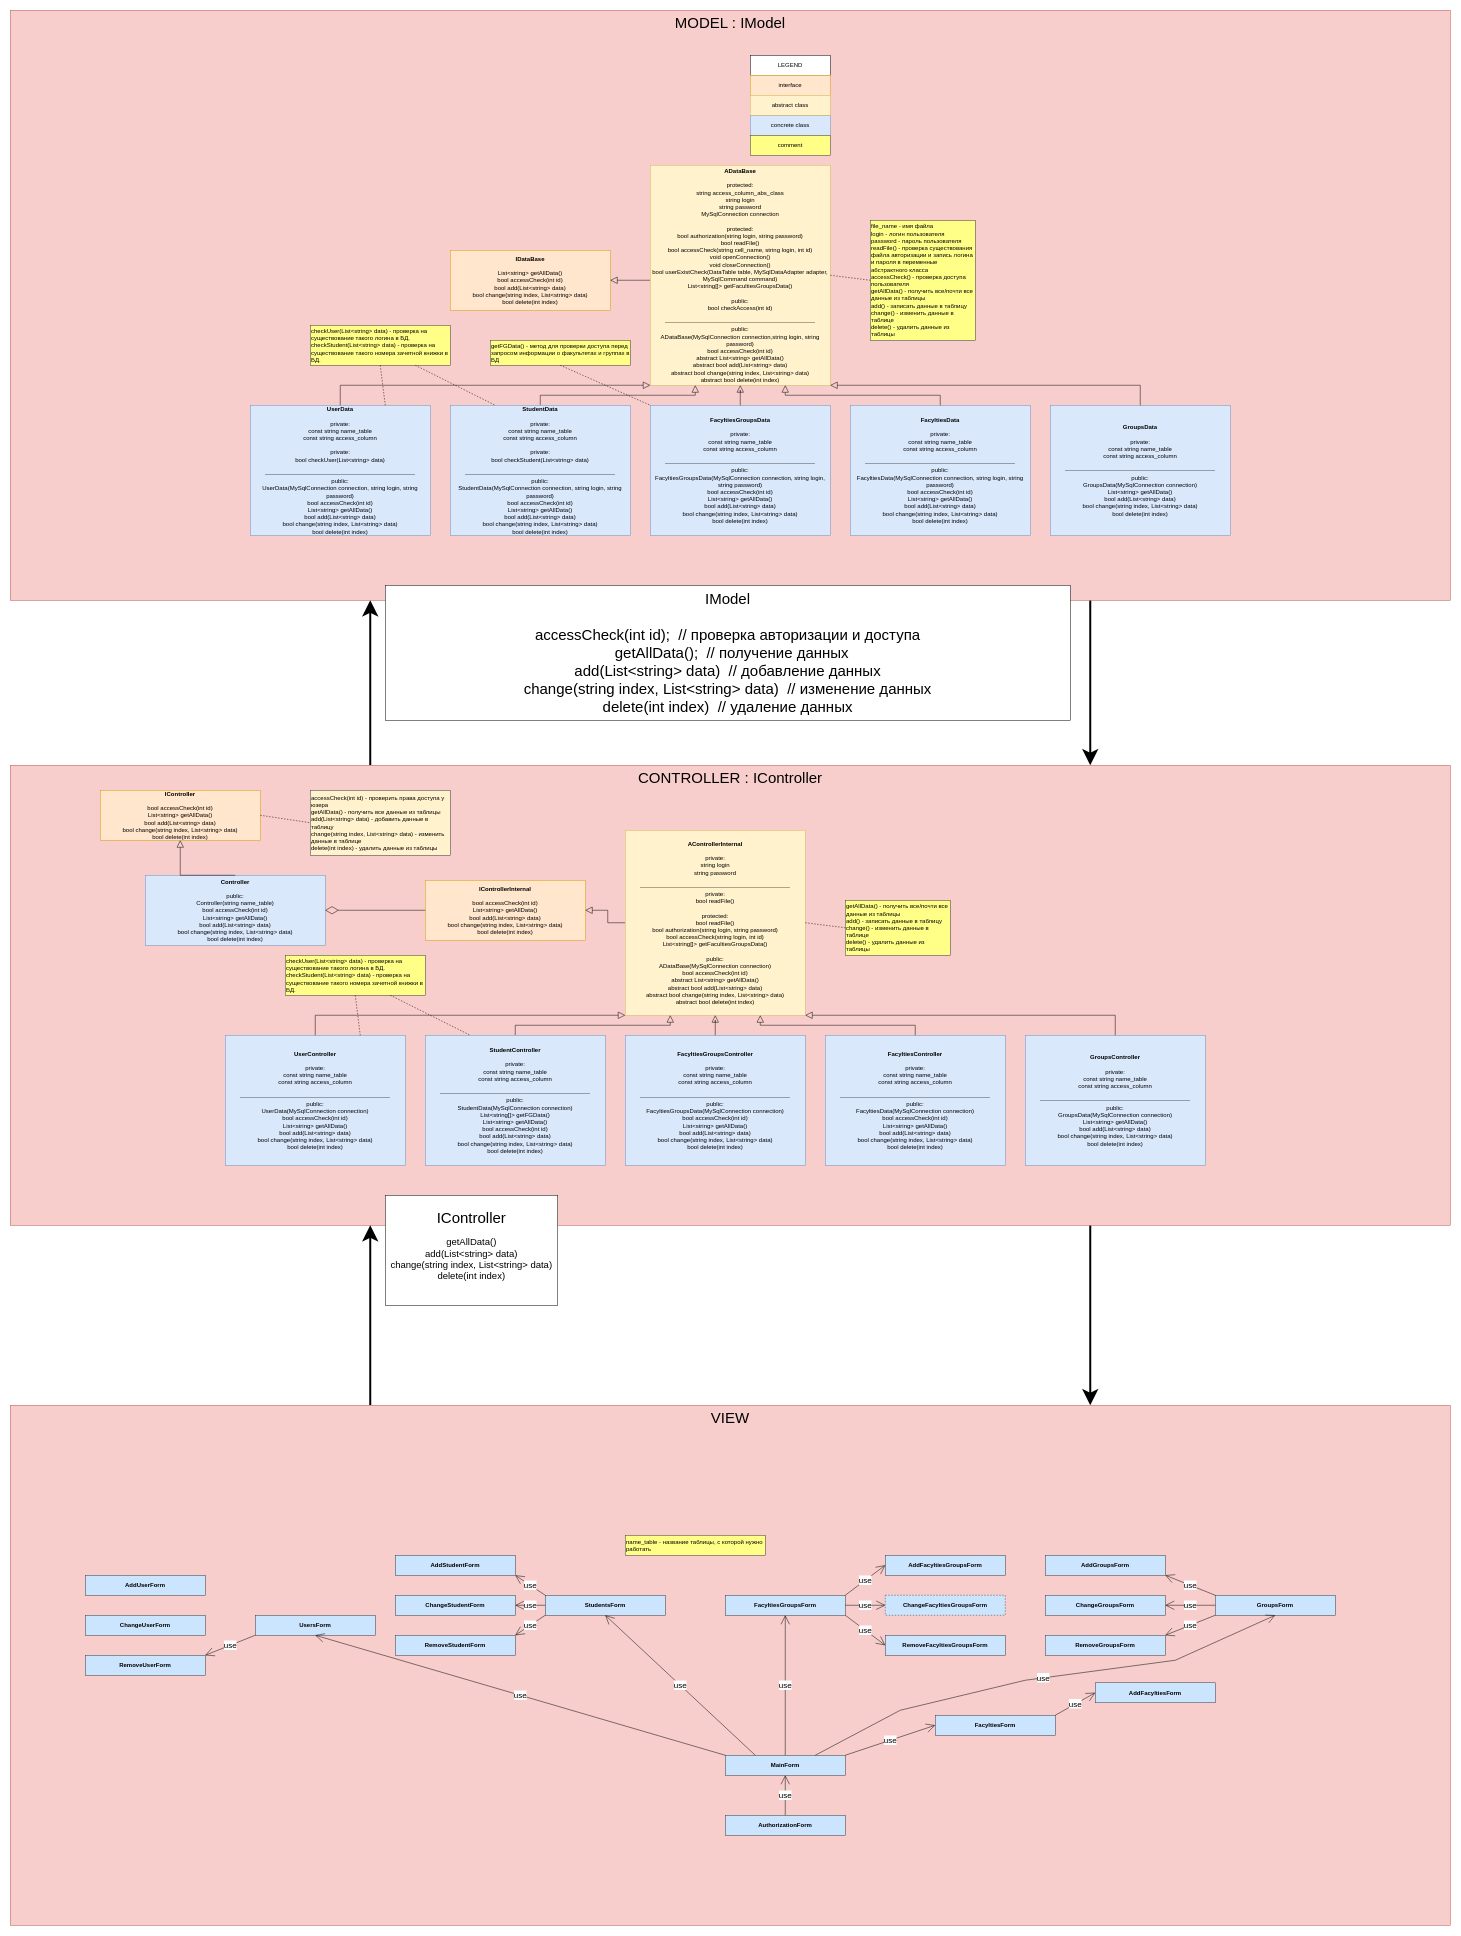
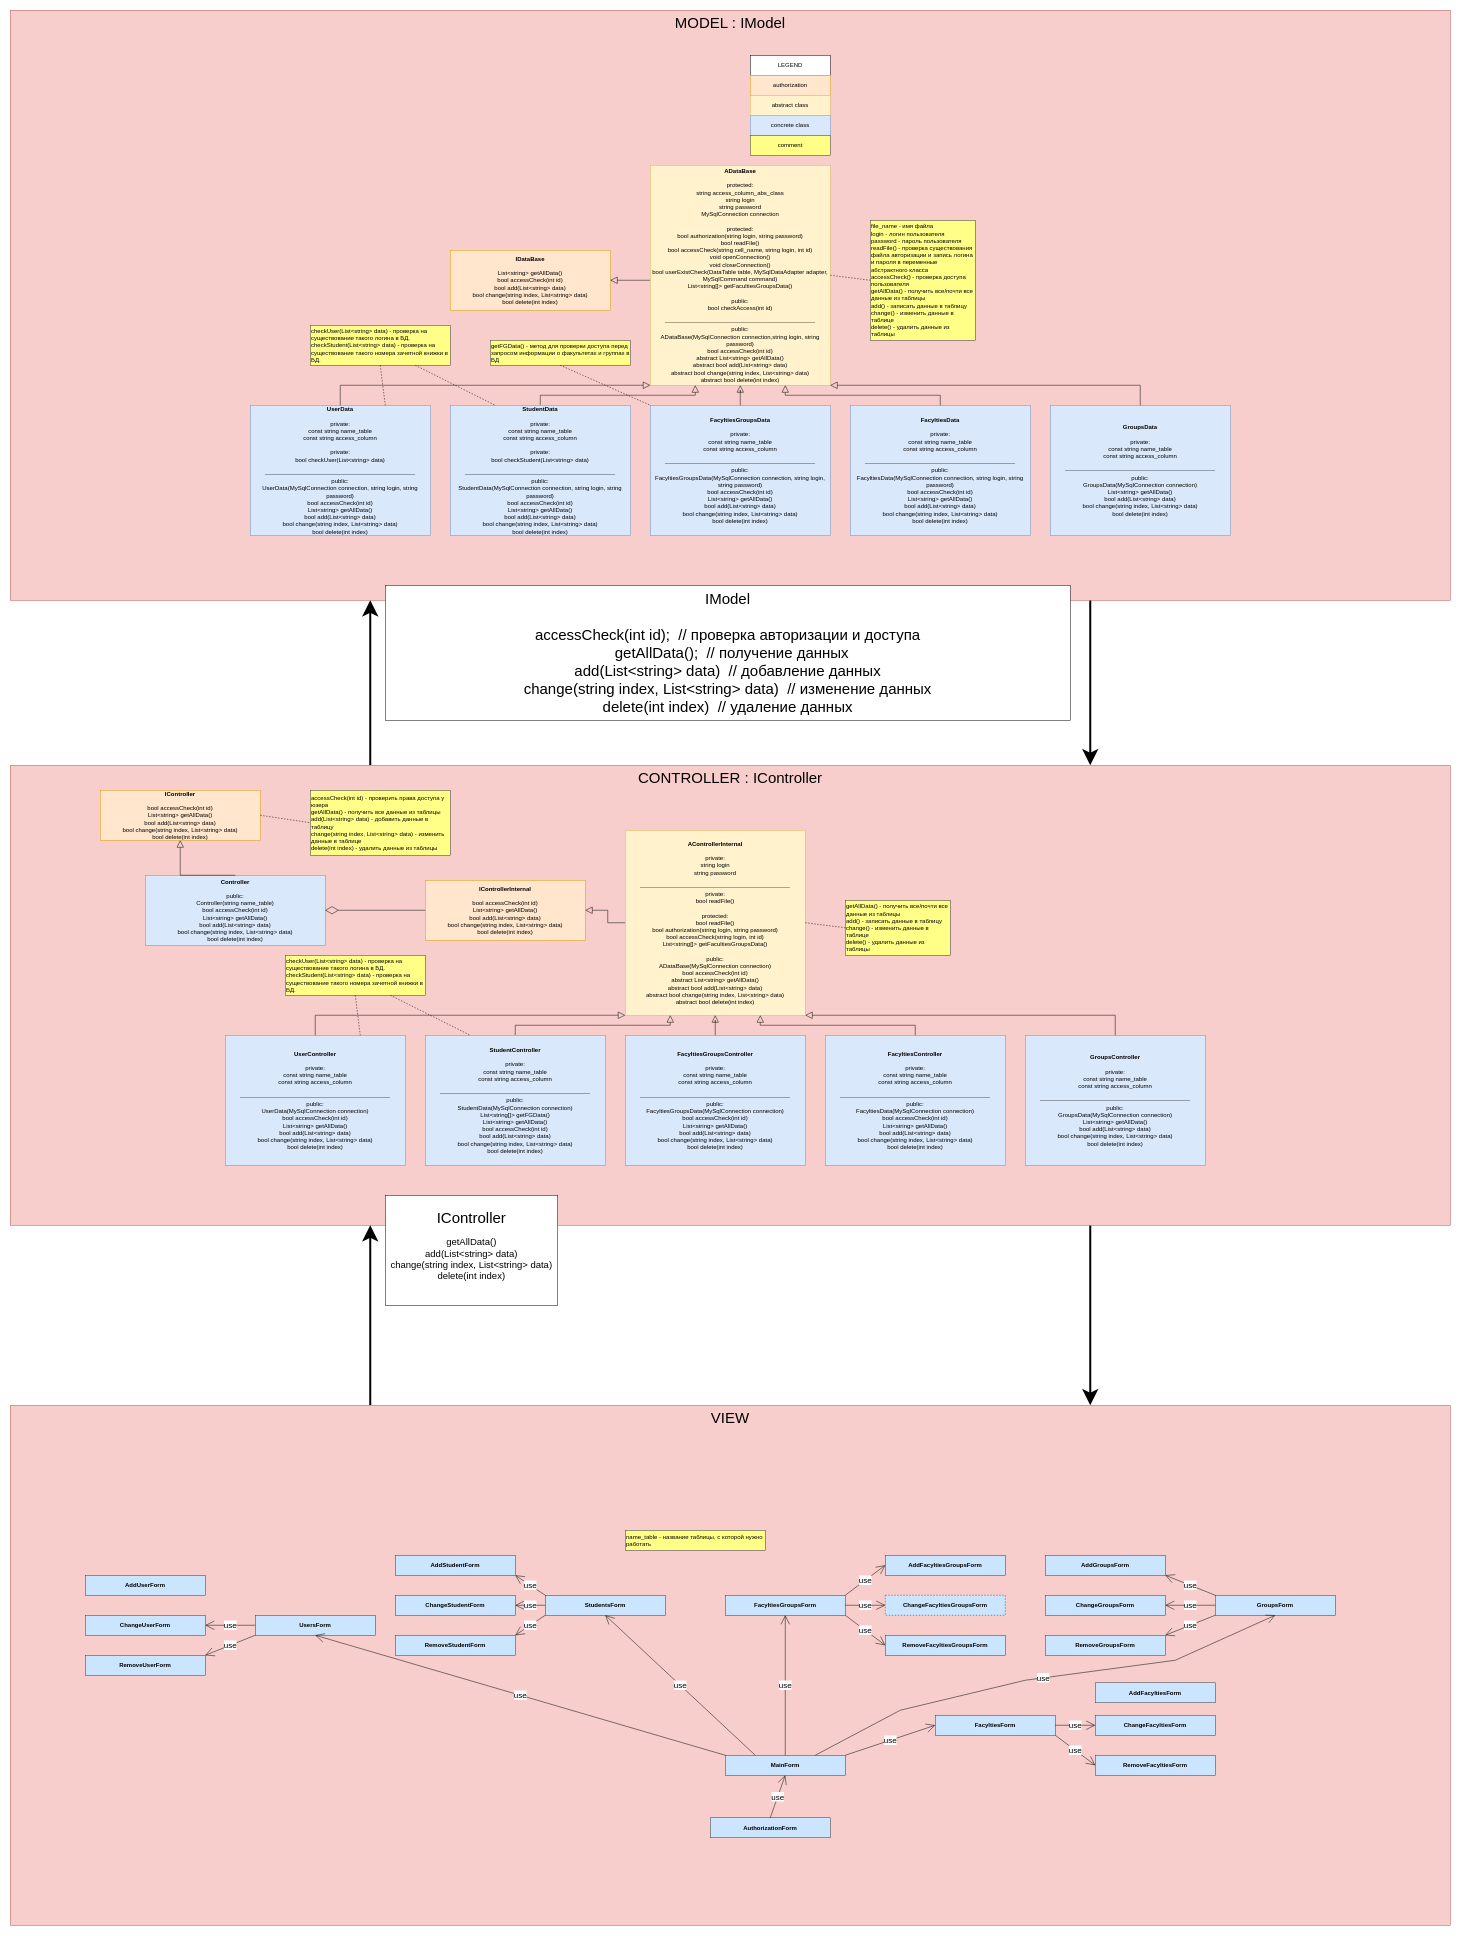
(790, 85) -> (790, 85)
(380, 823) -> (380, 823)
(695, 1545) -> (695, 1540)
none -> (231, 1625)
(1075, 1704) -> none
none -> (1075, 1725)
none -> (1155, 1725)
none -> (1075, 1750)
none -> (1155, 1765)
(785, 1825) -> (770, 1828)
